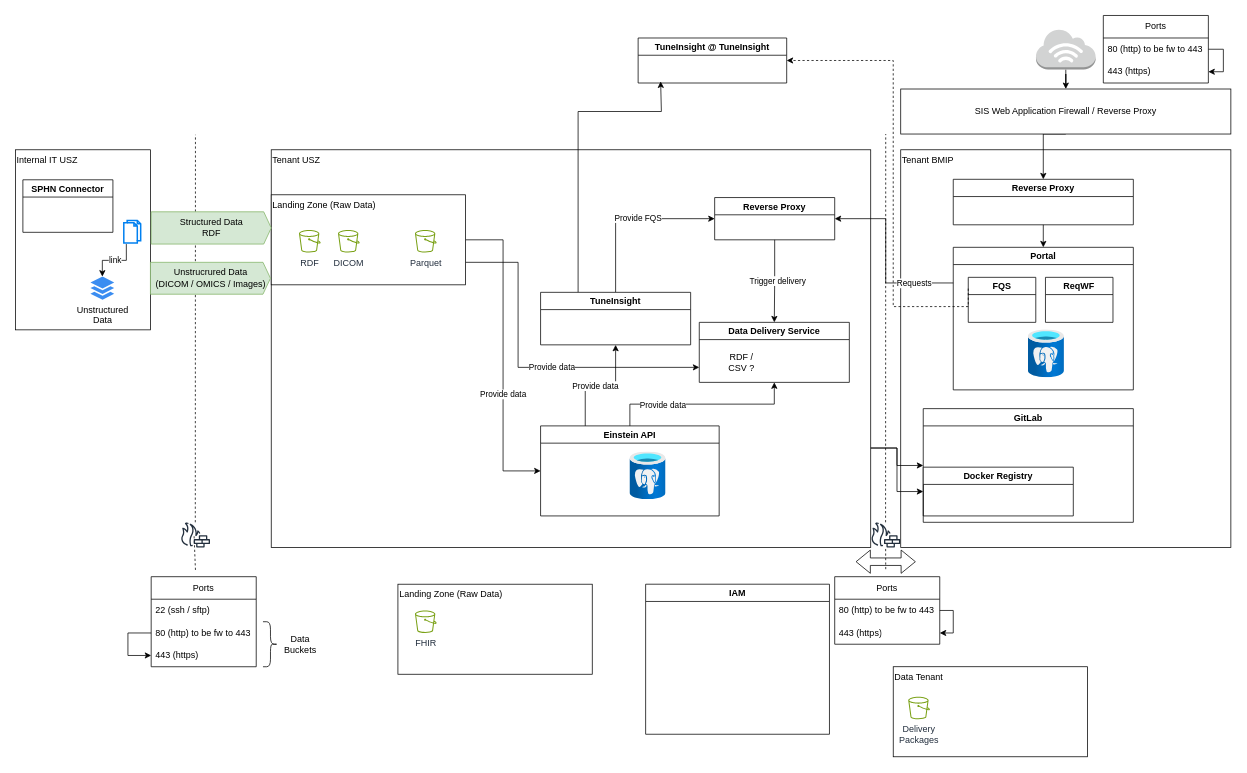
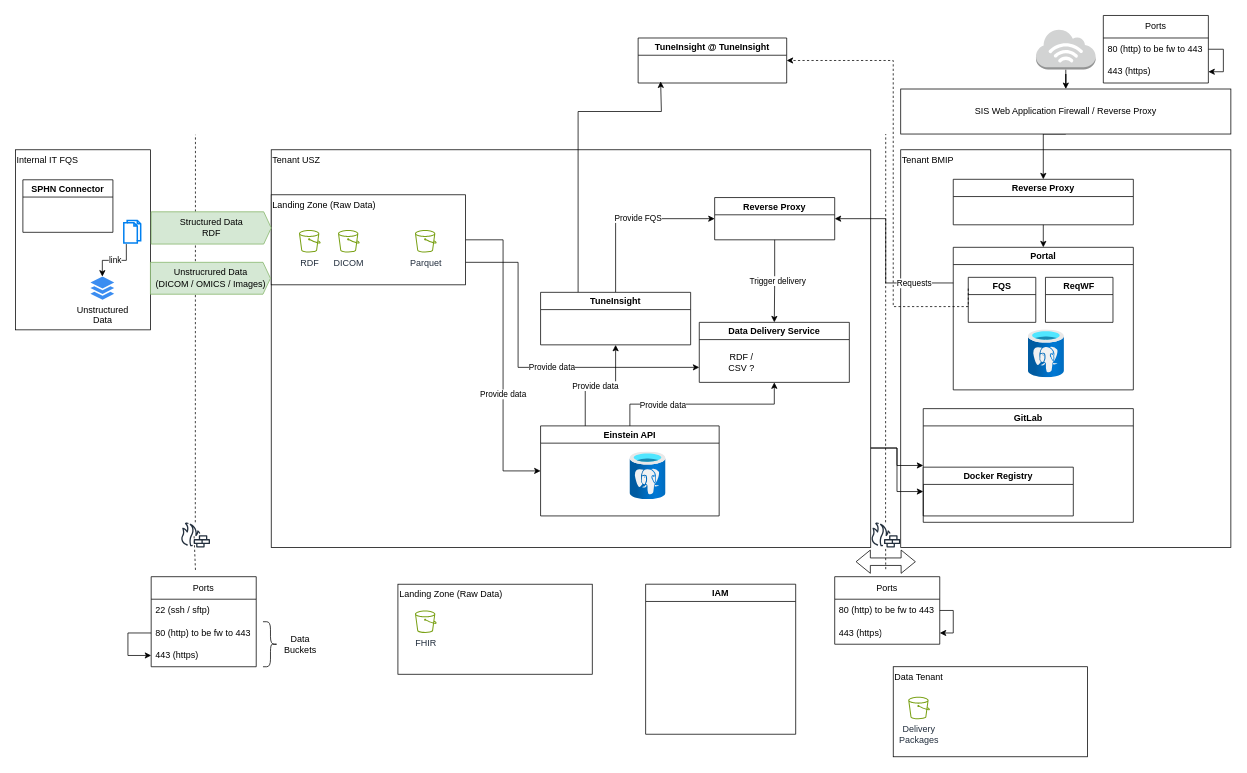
(51, 160) -> (51, 160)
(737, 659) -> (720, 659)
